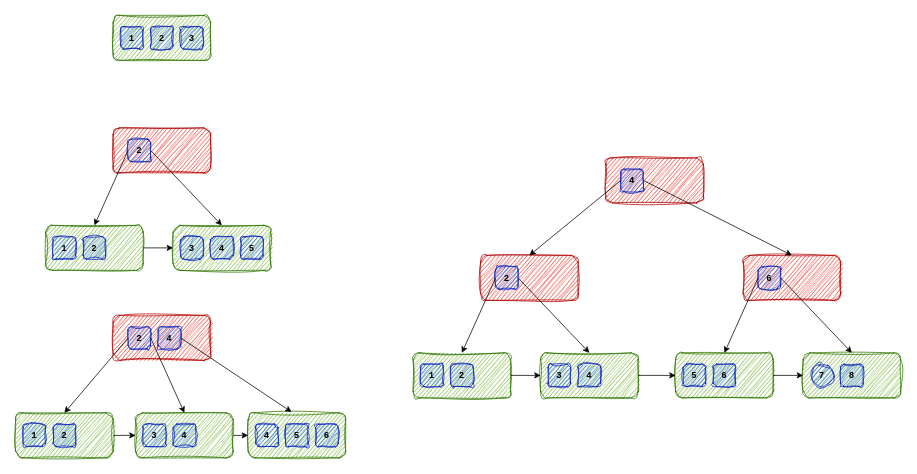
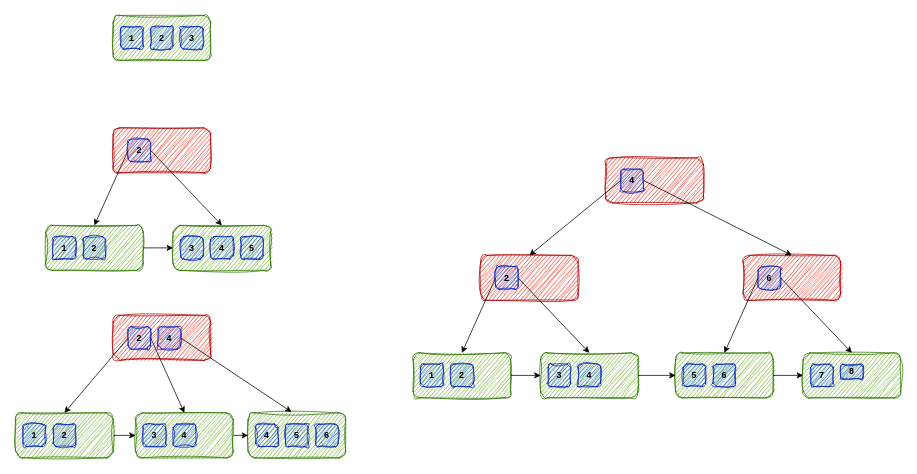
(822, 375) -> (822, 375)
(852, 375) -> (852, 372)
